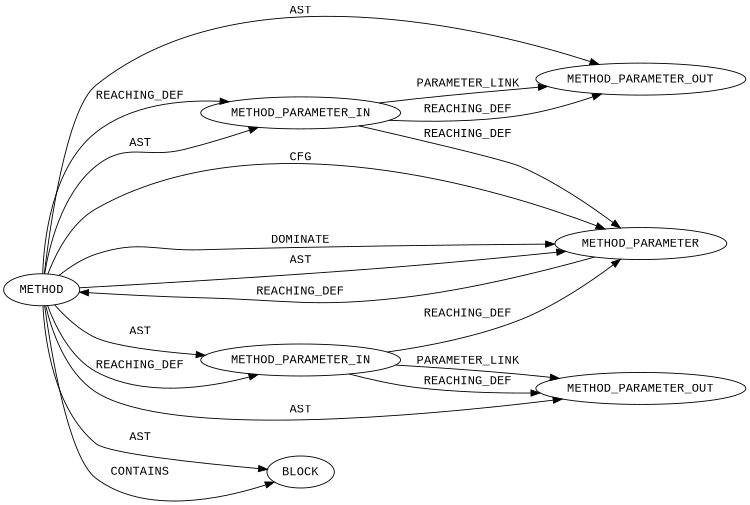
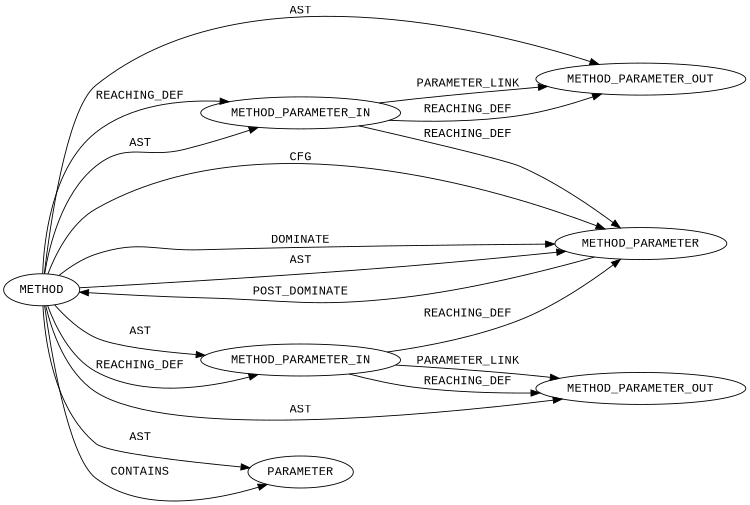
(301, 291) -> (301, 291)
(301, 472) -> (301, 472)
